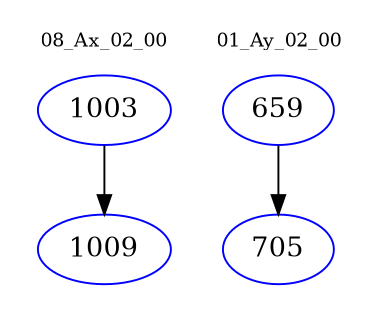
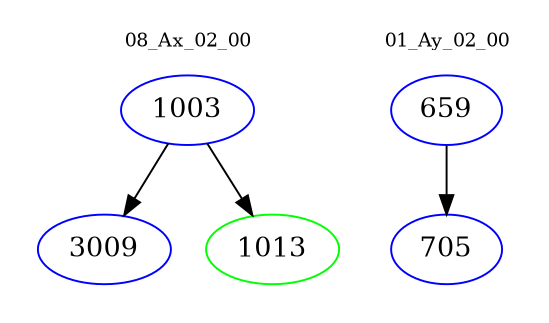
(104, 249) -> (104, 249)
none -> (273, 249)
